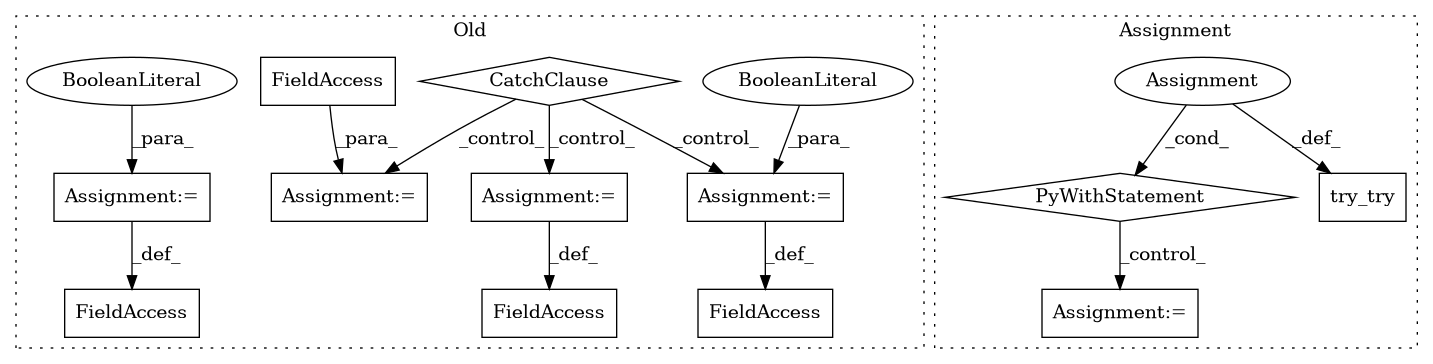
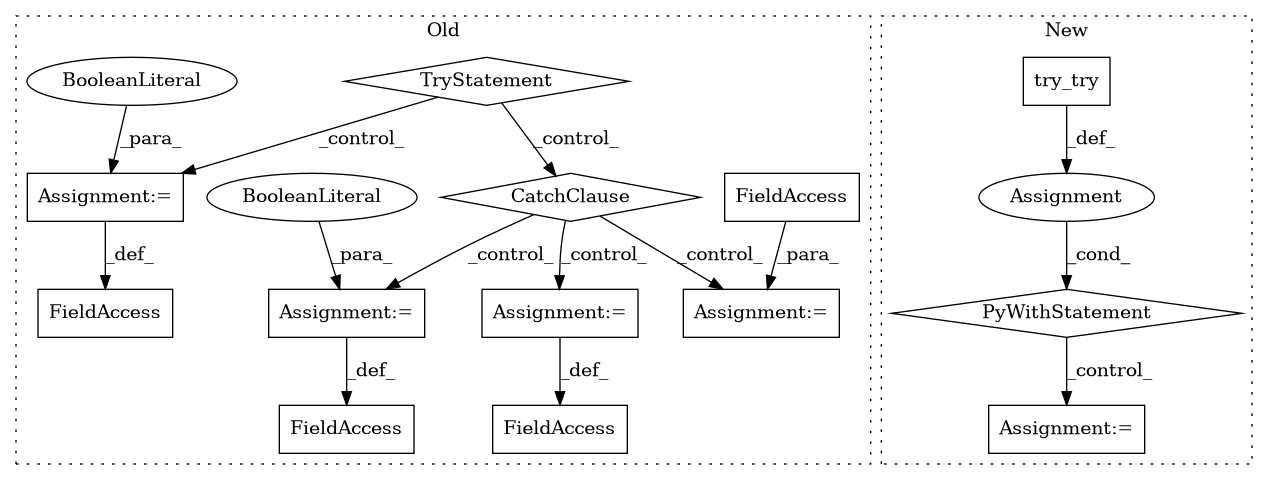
(1176, 31) -> (1067, 31)
none -> (487, 81)
(1276, 135) -> (1067, 133)
